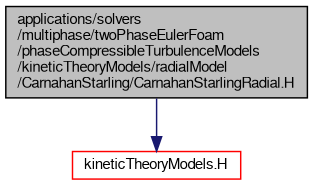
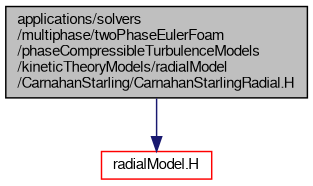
(157, 165) -> (157, 165)
